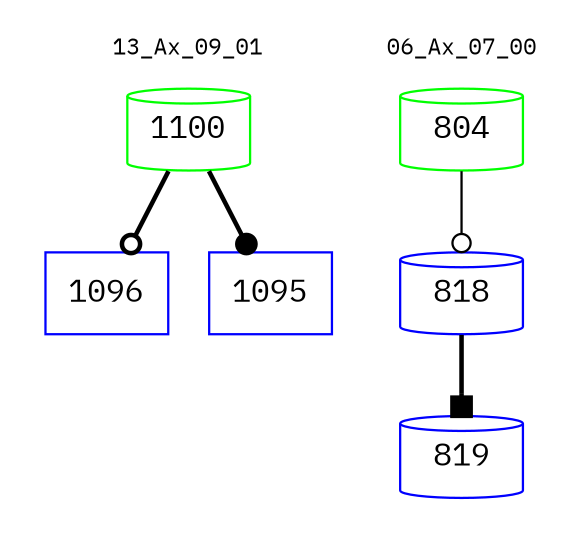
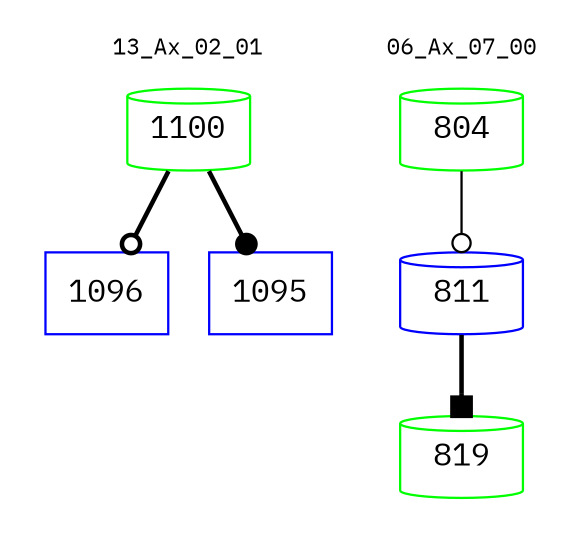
(189, 49) -> (189, 49)
(462, 293) -> (462, 293)
(462, 457) -> (462, 457)
